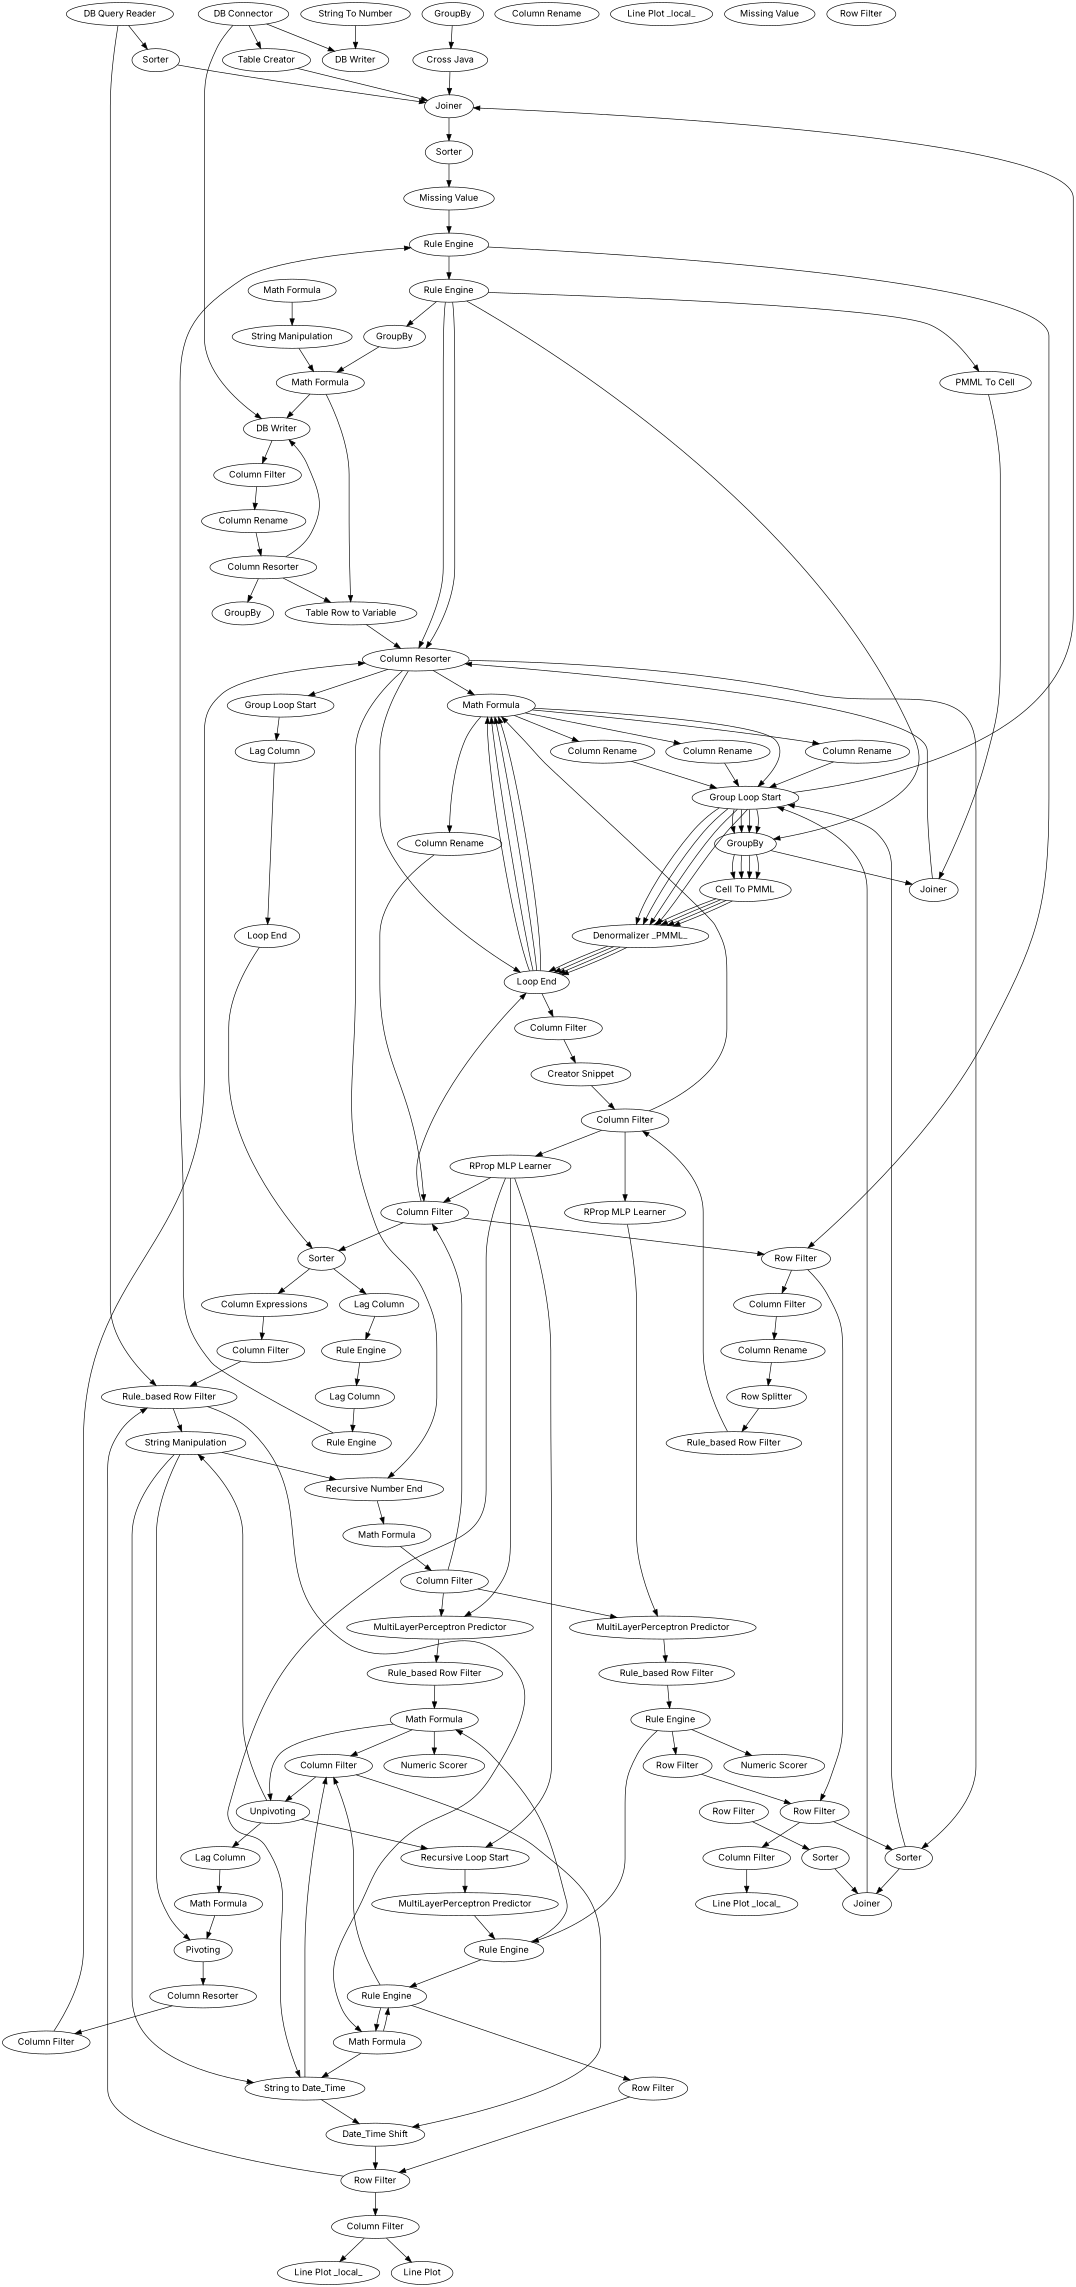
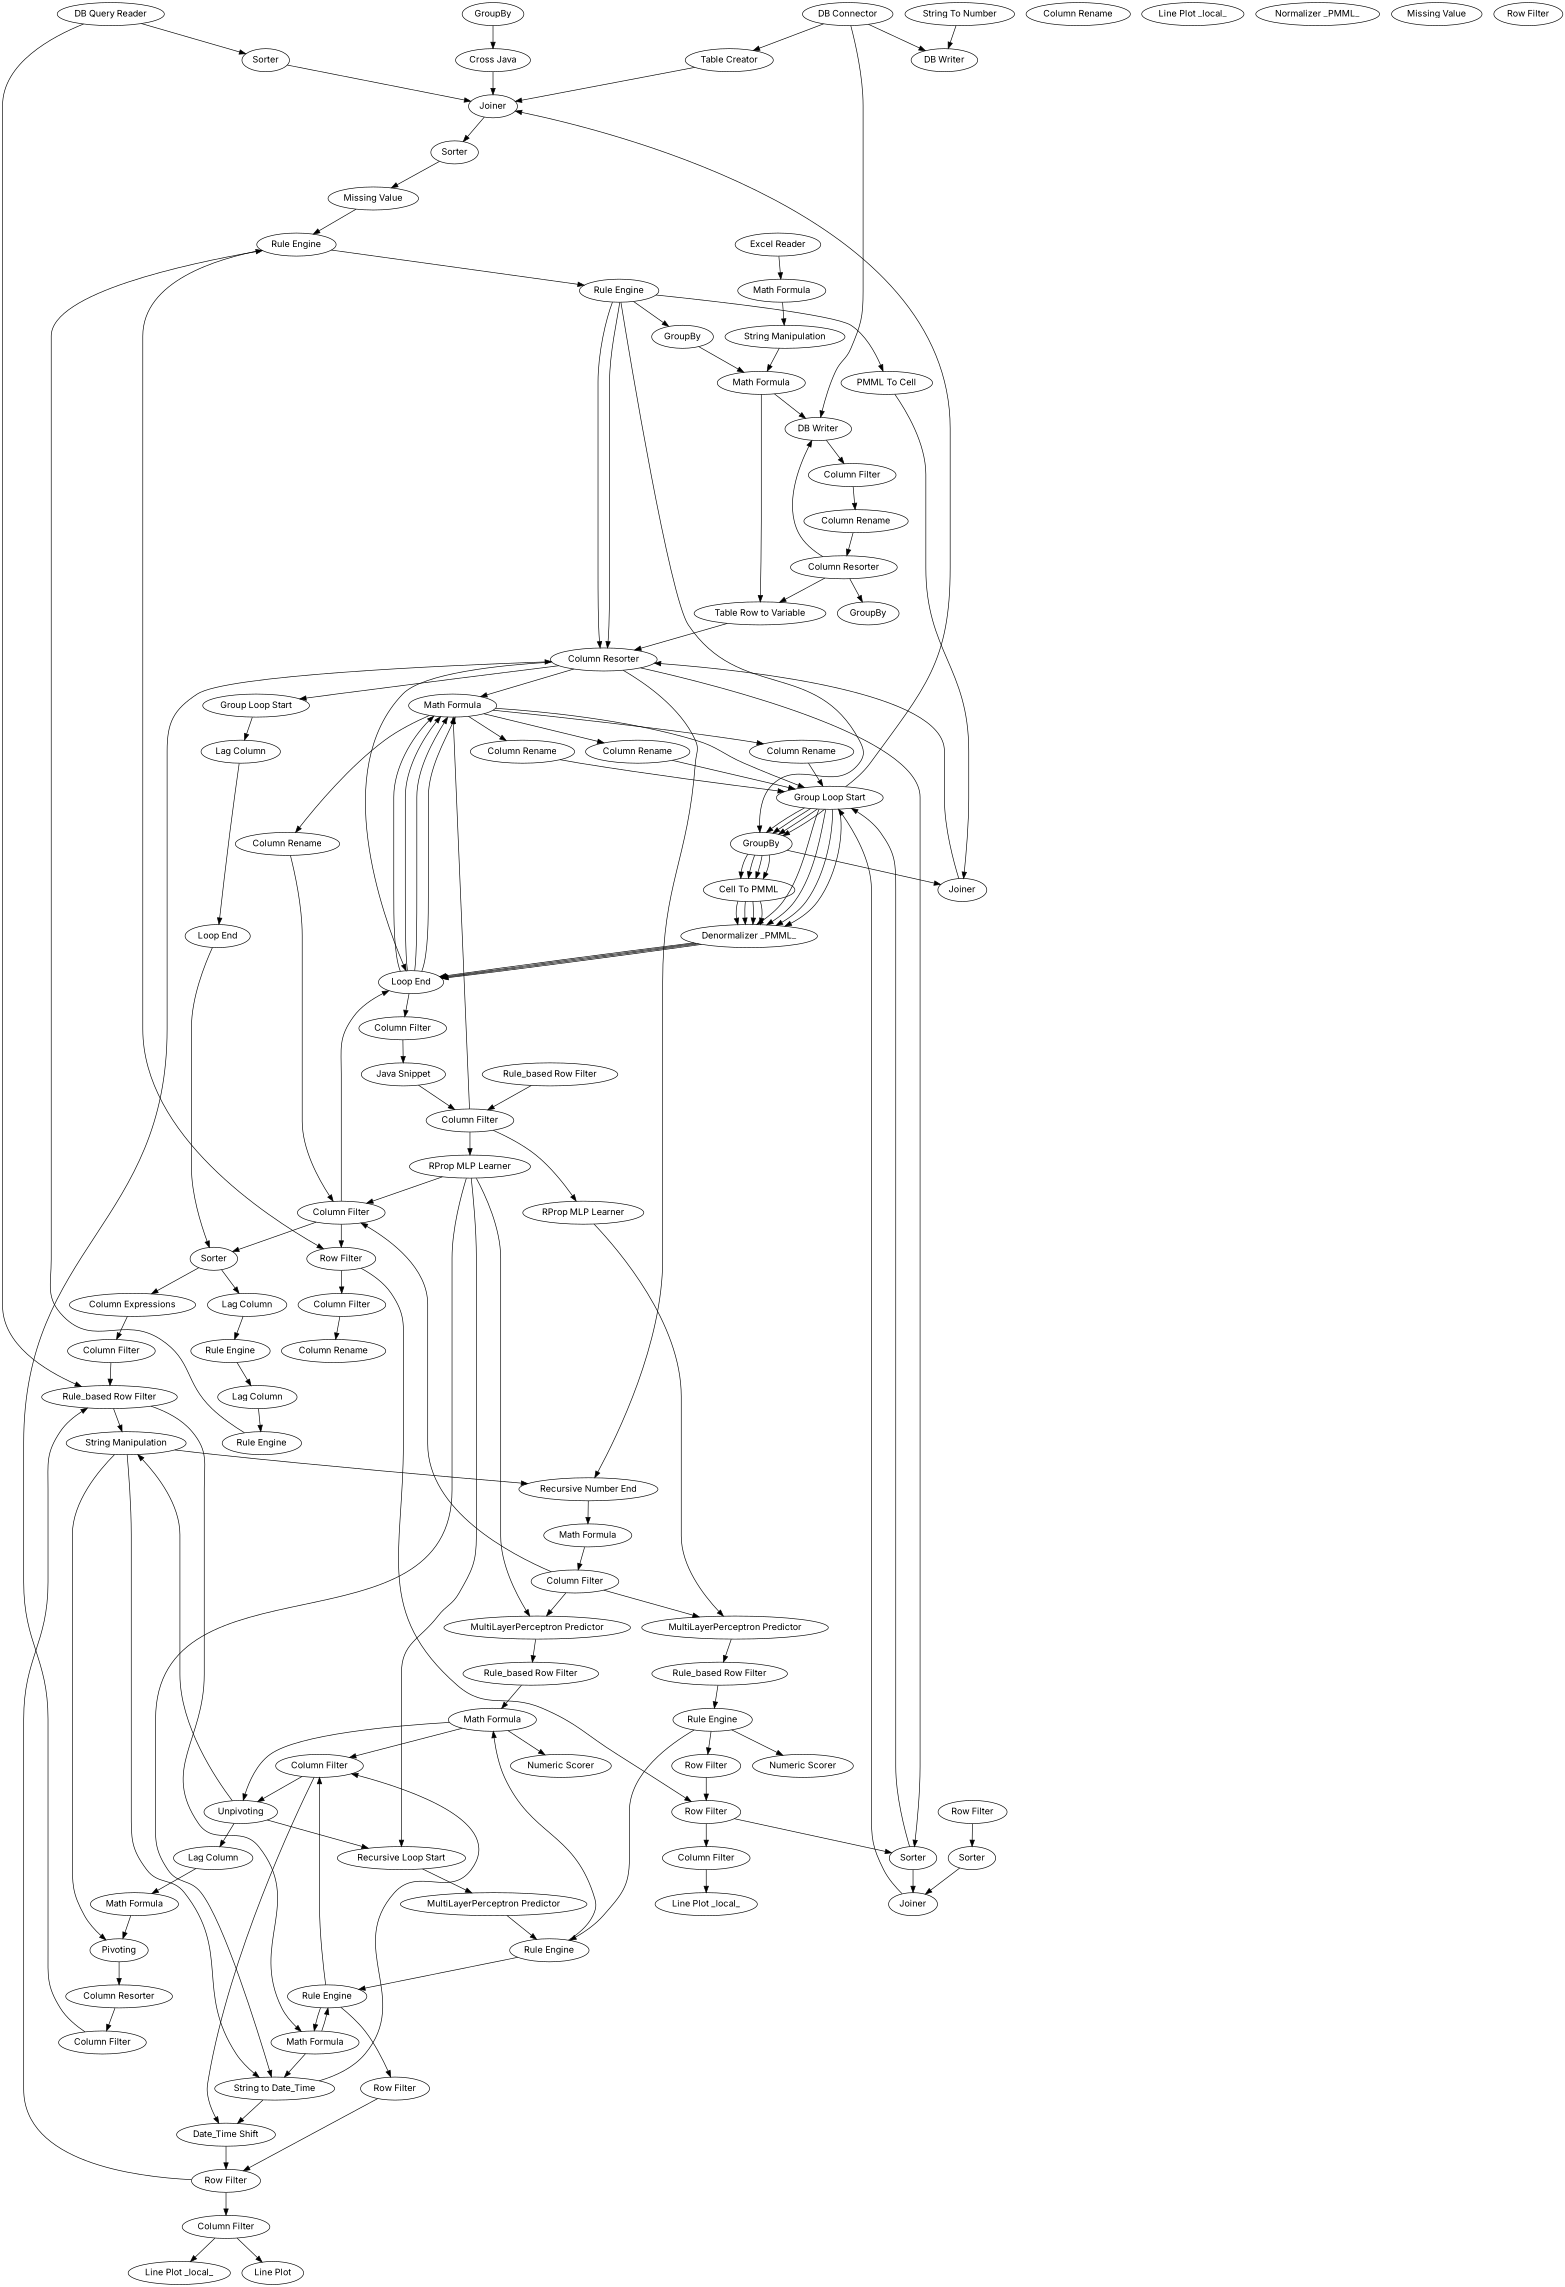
none -> (1318, 14)
none -> (778, 245)
(581, 1074) -> (403, 1074)
(767, 1397) -> none
